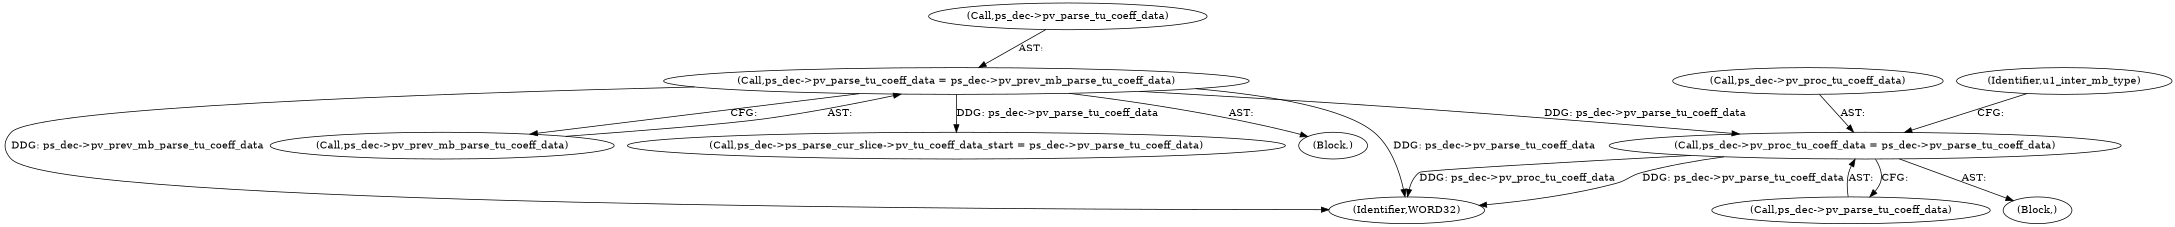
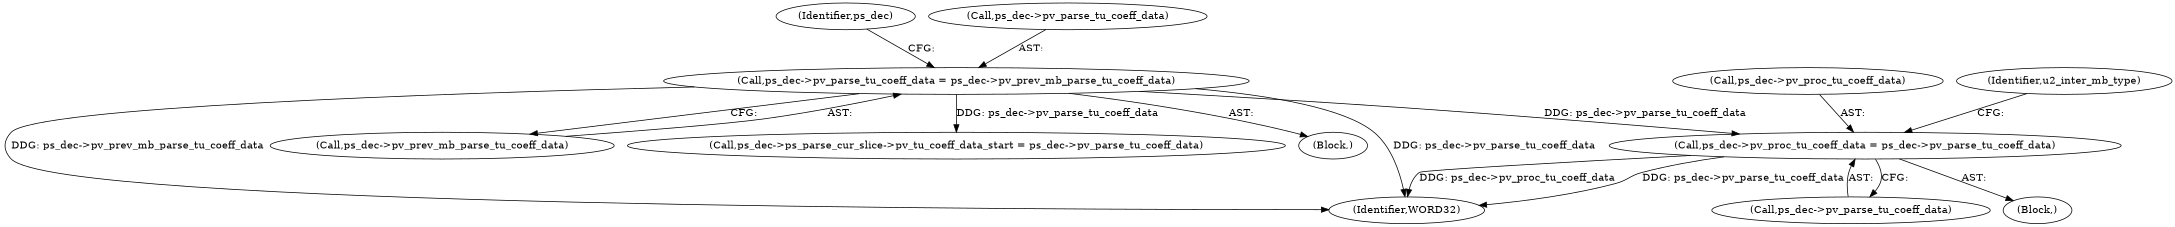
none -> (846, 16)
(2064, 81) -> (2064, 81)
